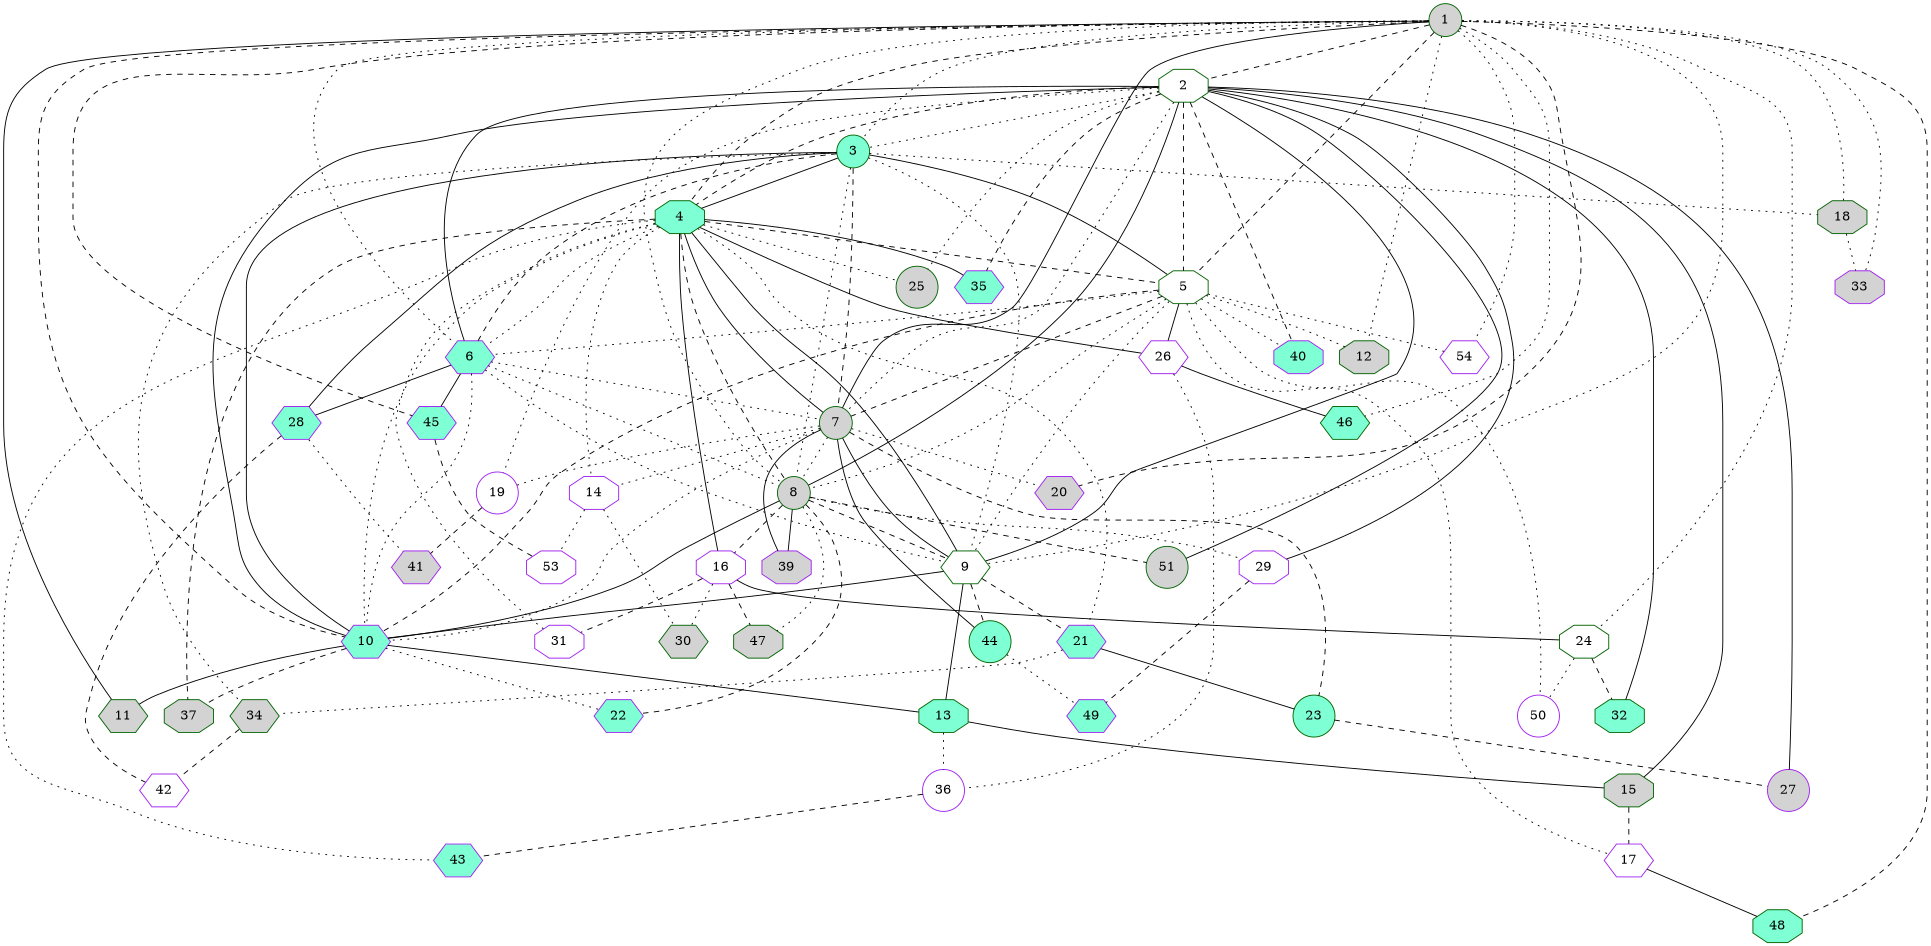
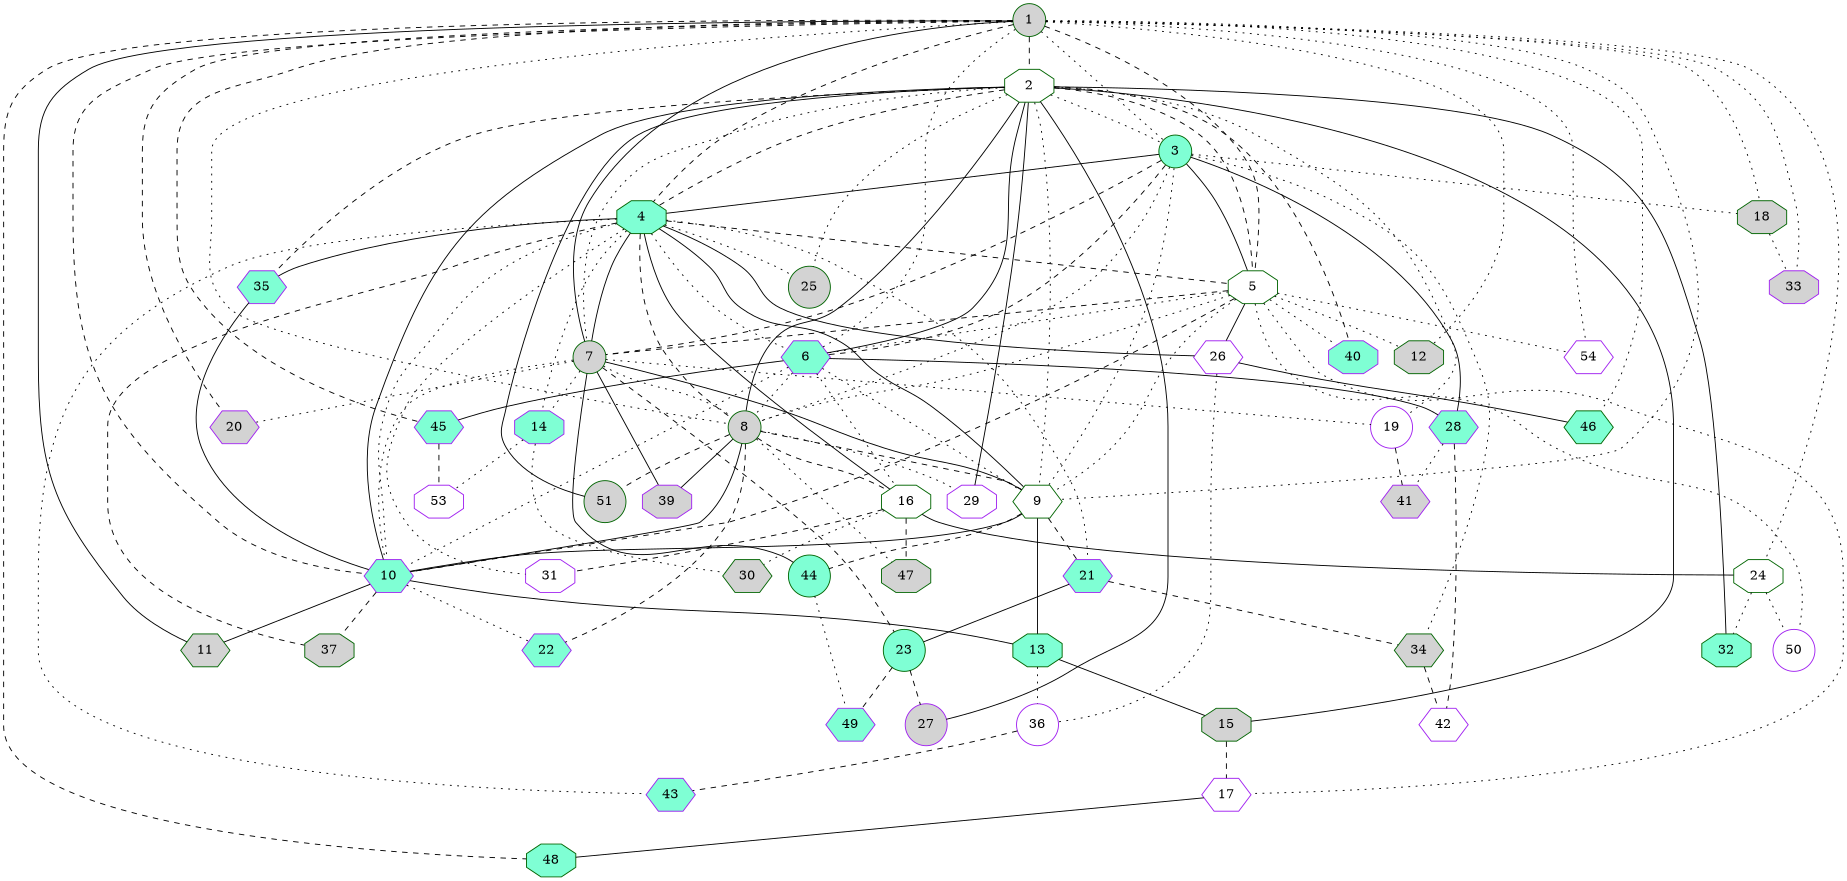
(334, 210) -> (214, 472)
(655, 391) -> (856, 429)
(1339, 396) -> (1050, 293)
(594, 493) -> (539, 427)
(721, 567) -> (906, 502)
(1178, 642) -> (877, 688)
(1602, 679) -> (1742, 613)
(671, 689) -> (1253, 613)
